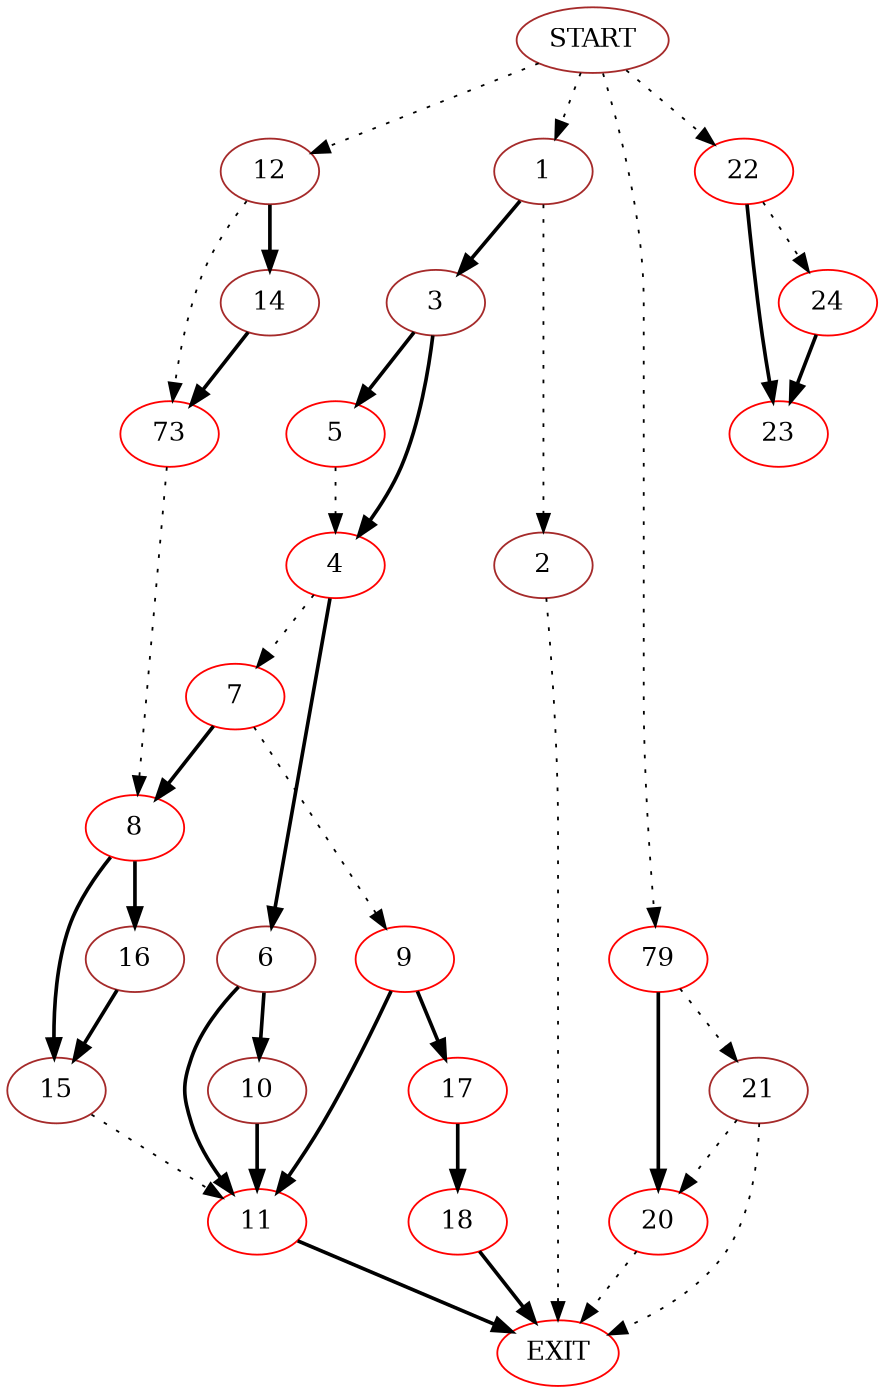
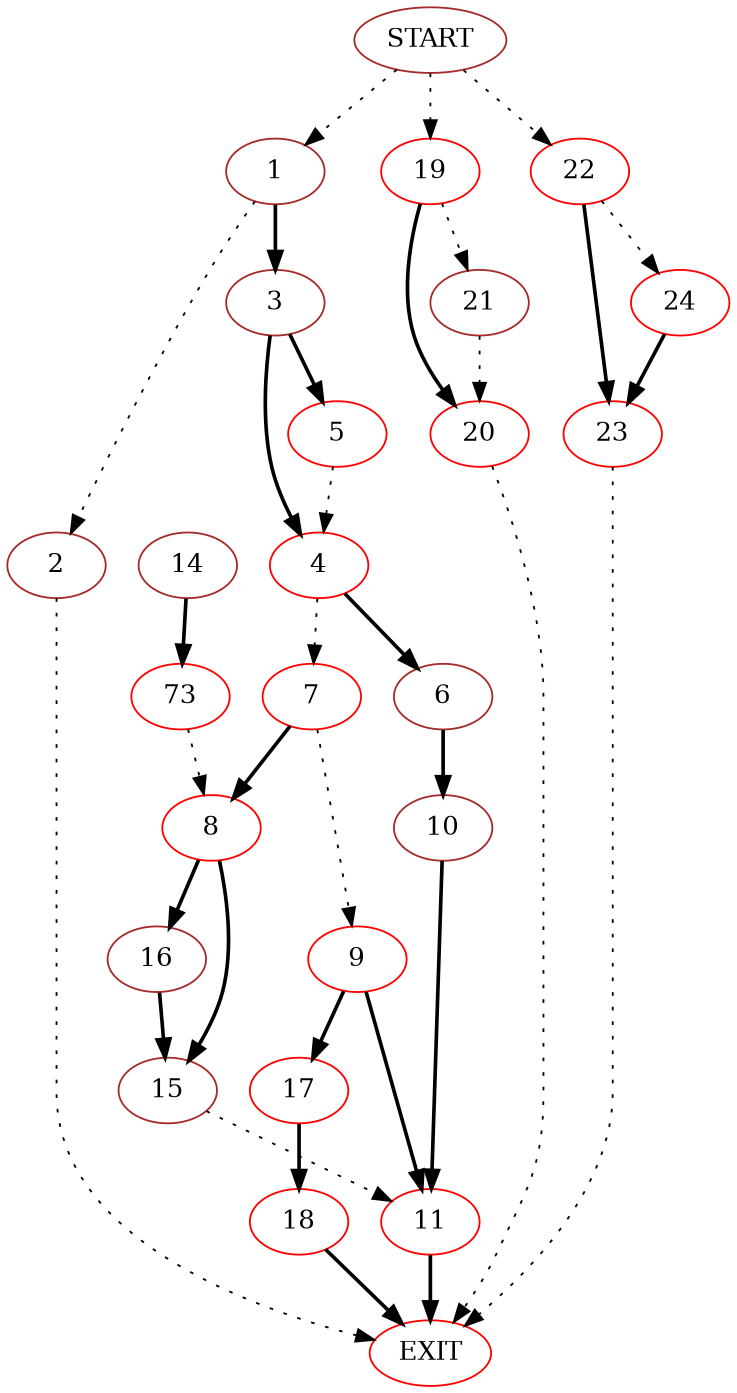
(270, 171) -> none
(658, 959) -> (430, 171)
(186, 1079) -> none
(728, 1249) -> (613, 913)
